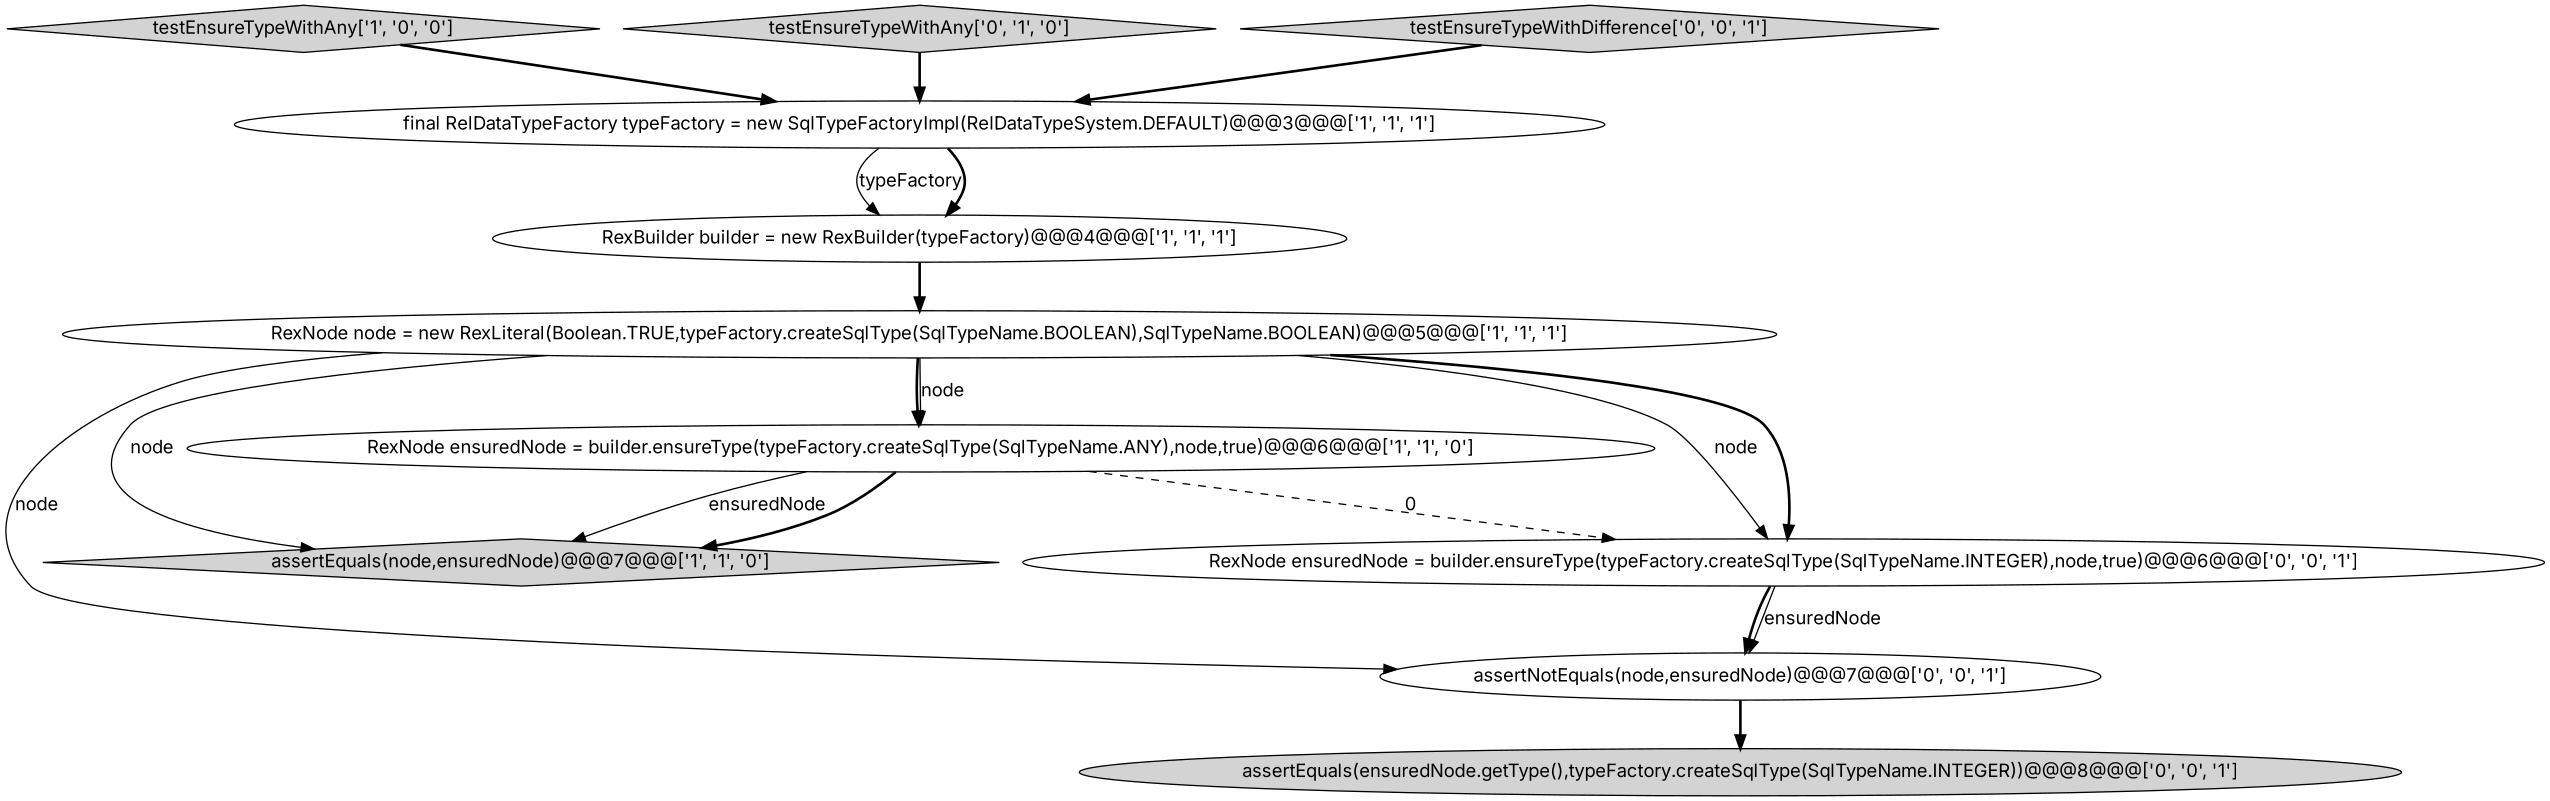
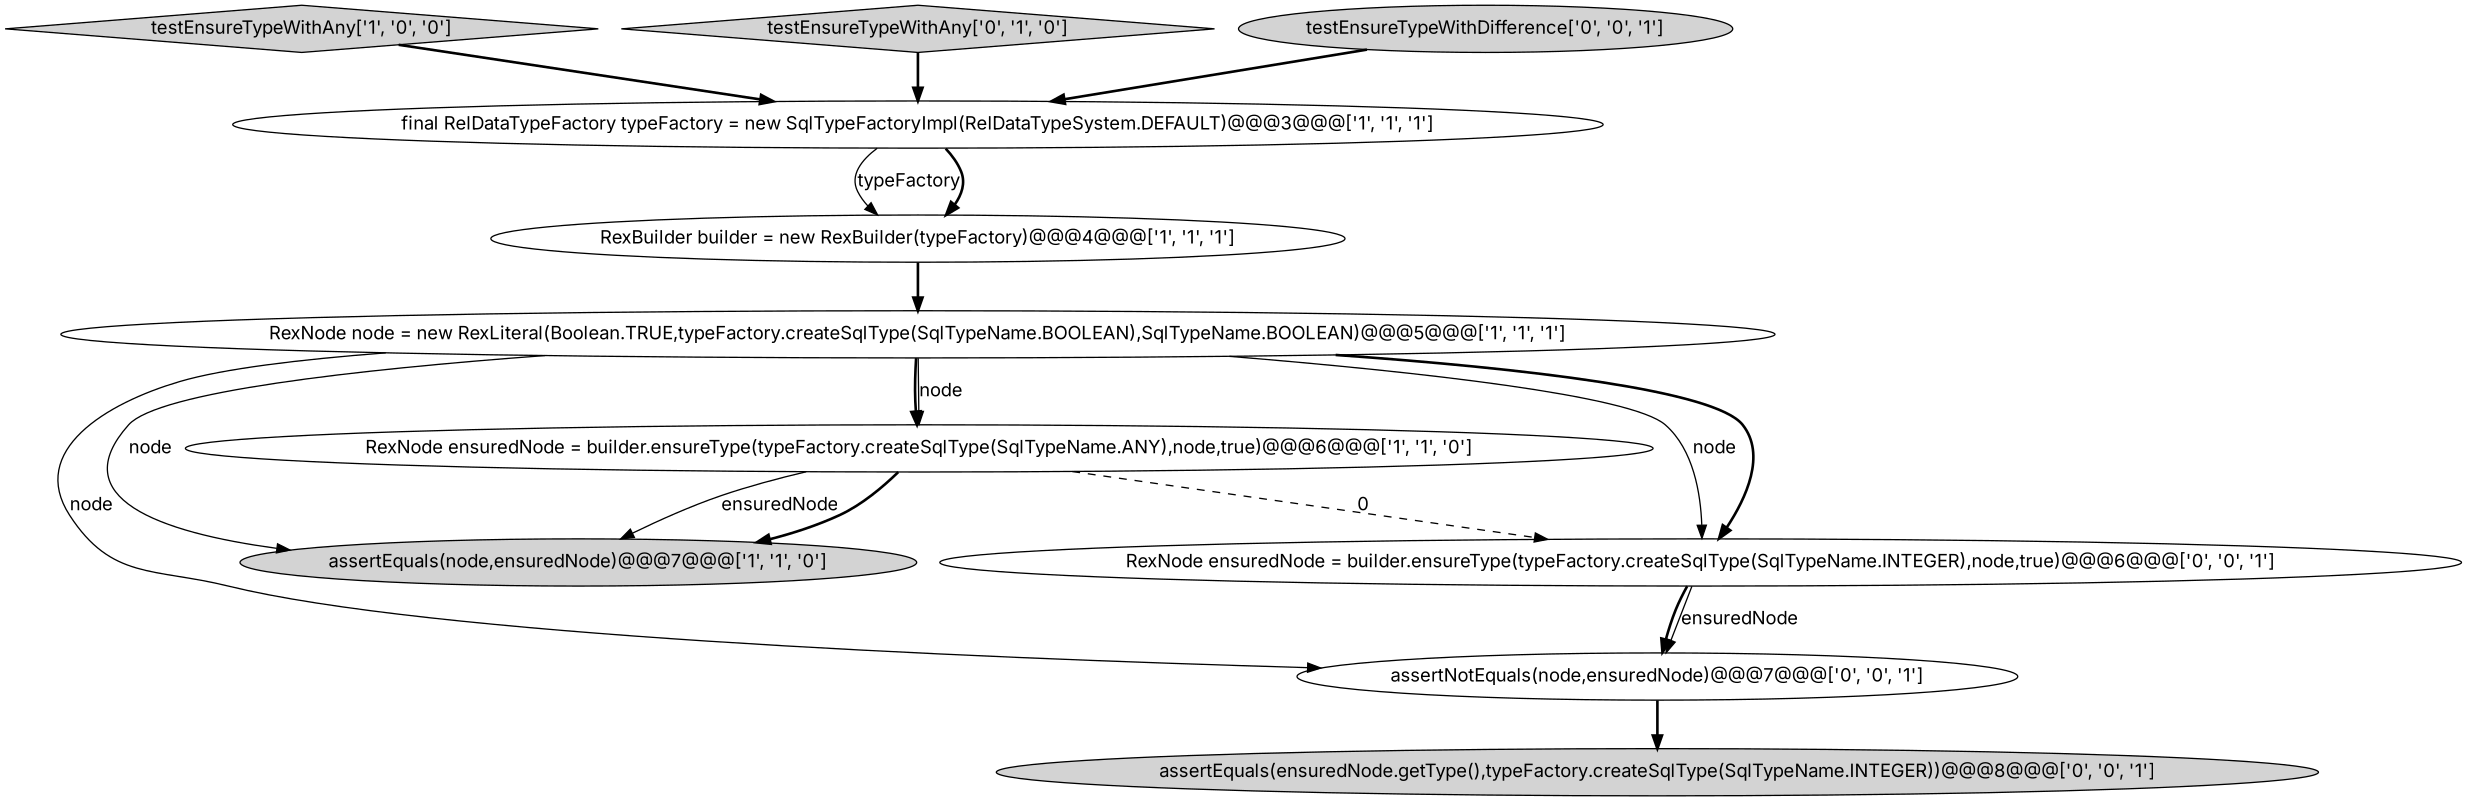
(1590, 29) -> (1486, 29)
(521, 562) -> (578, 562)
